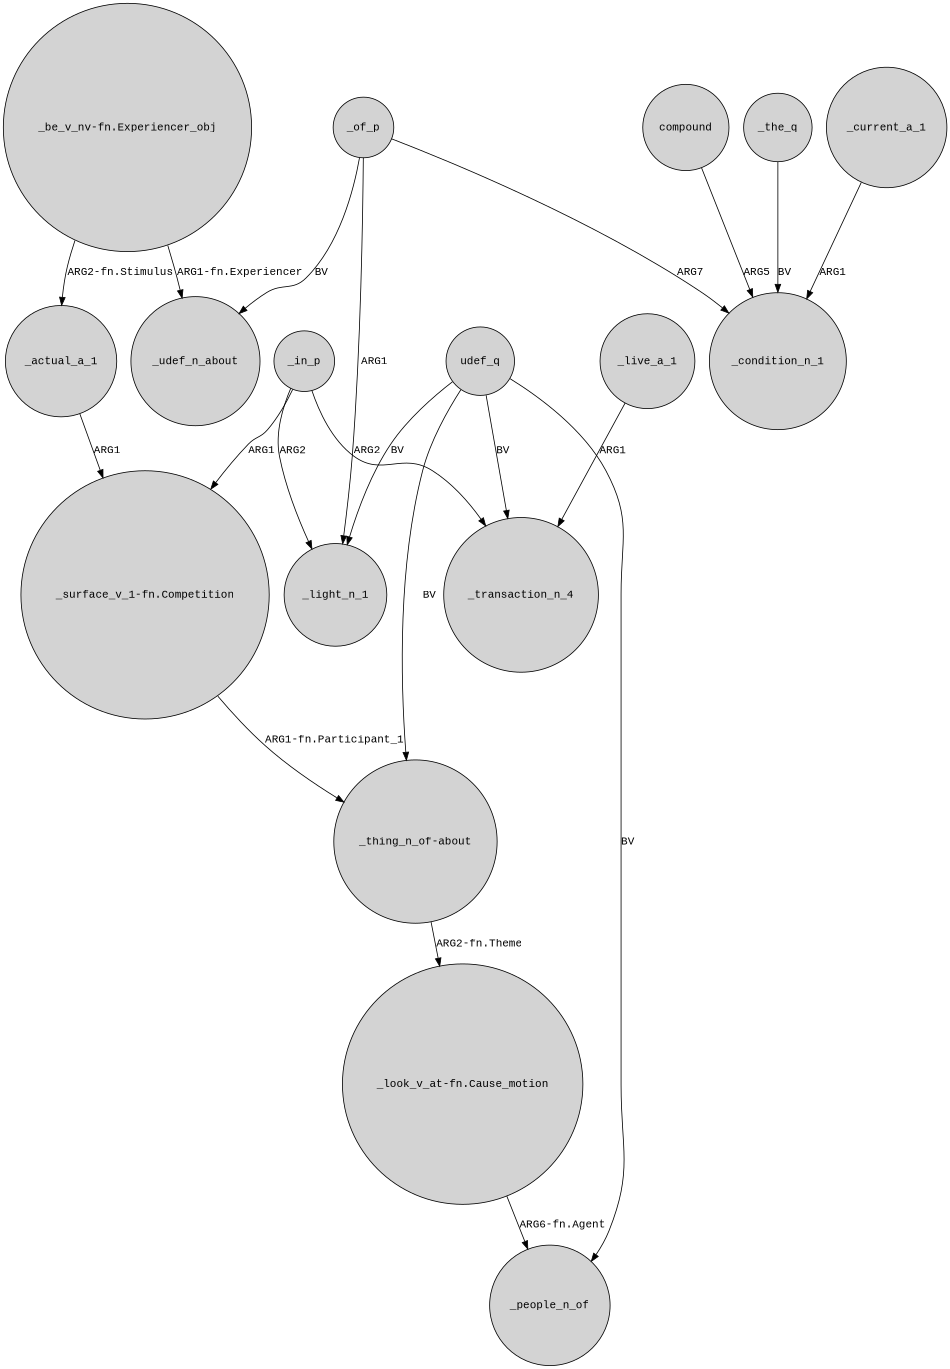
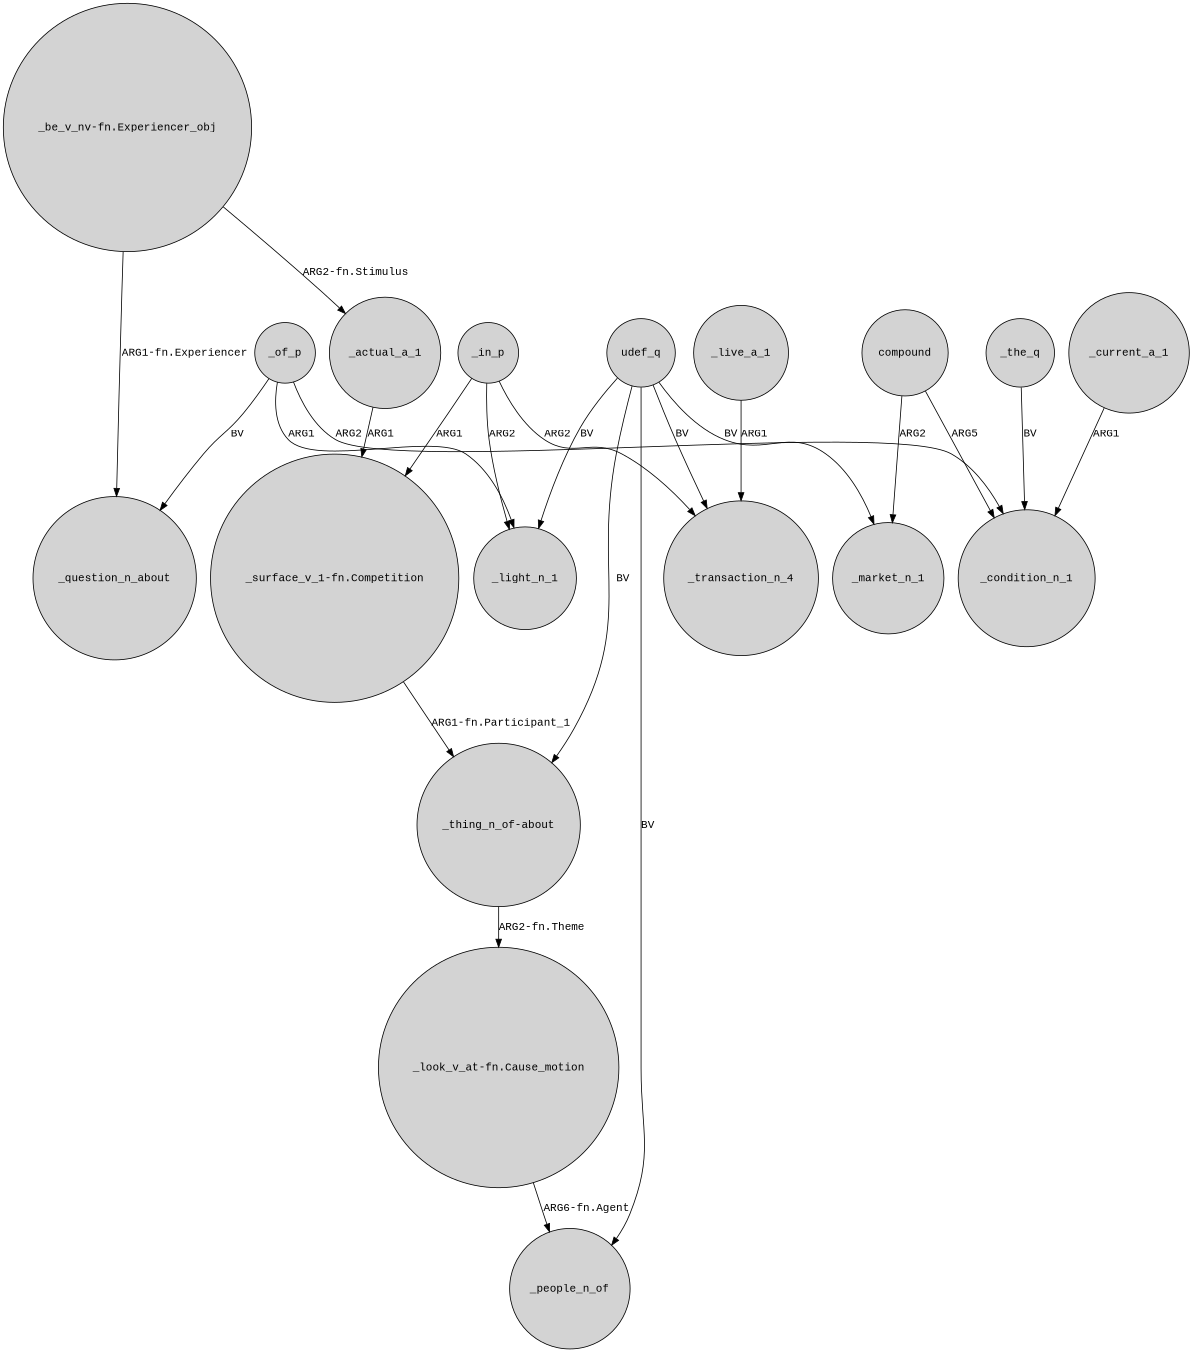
(691, 272) -> (349, 434)
(195, 361) -> (115, 578)
none -> (888, 578)
